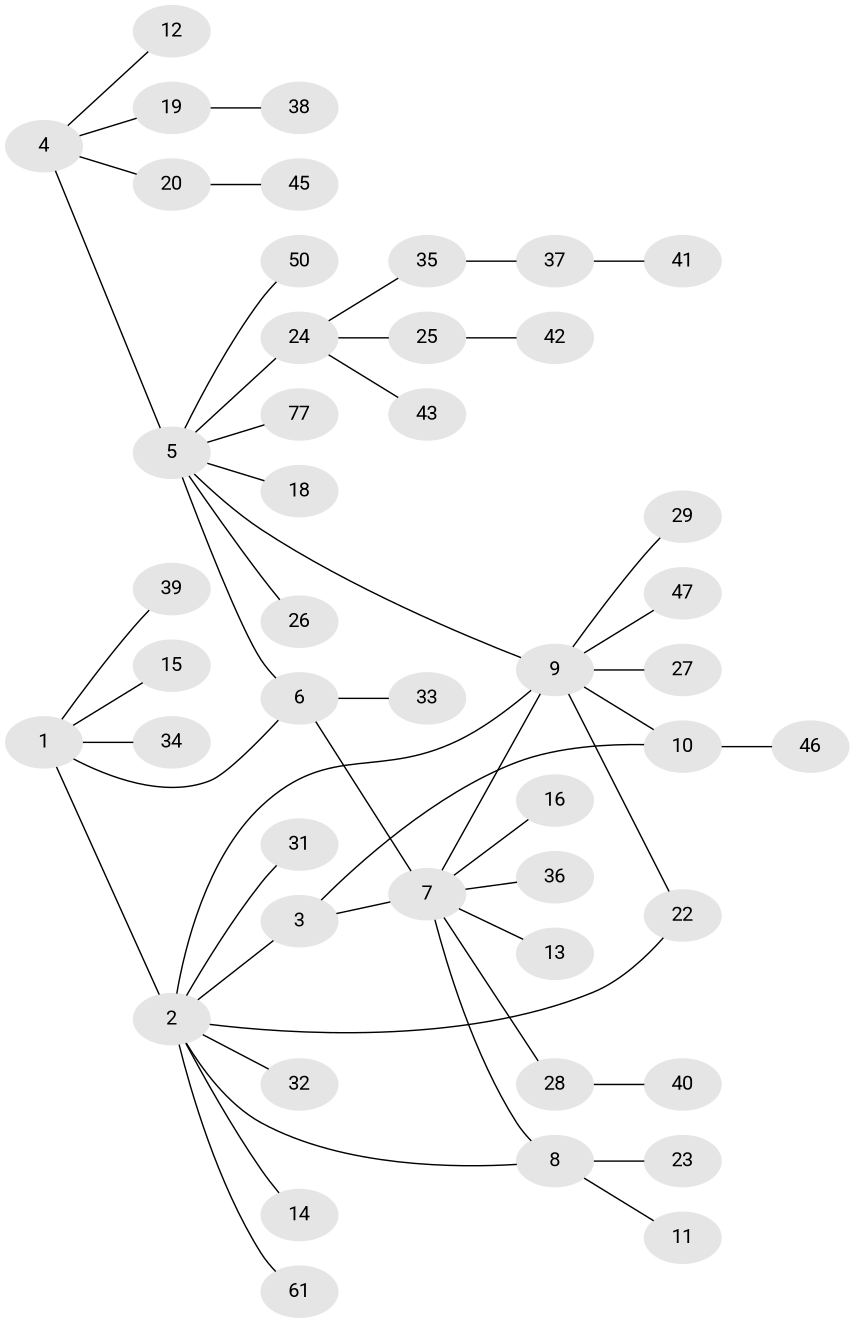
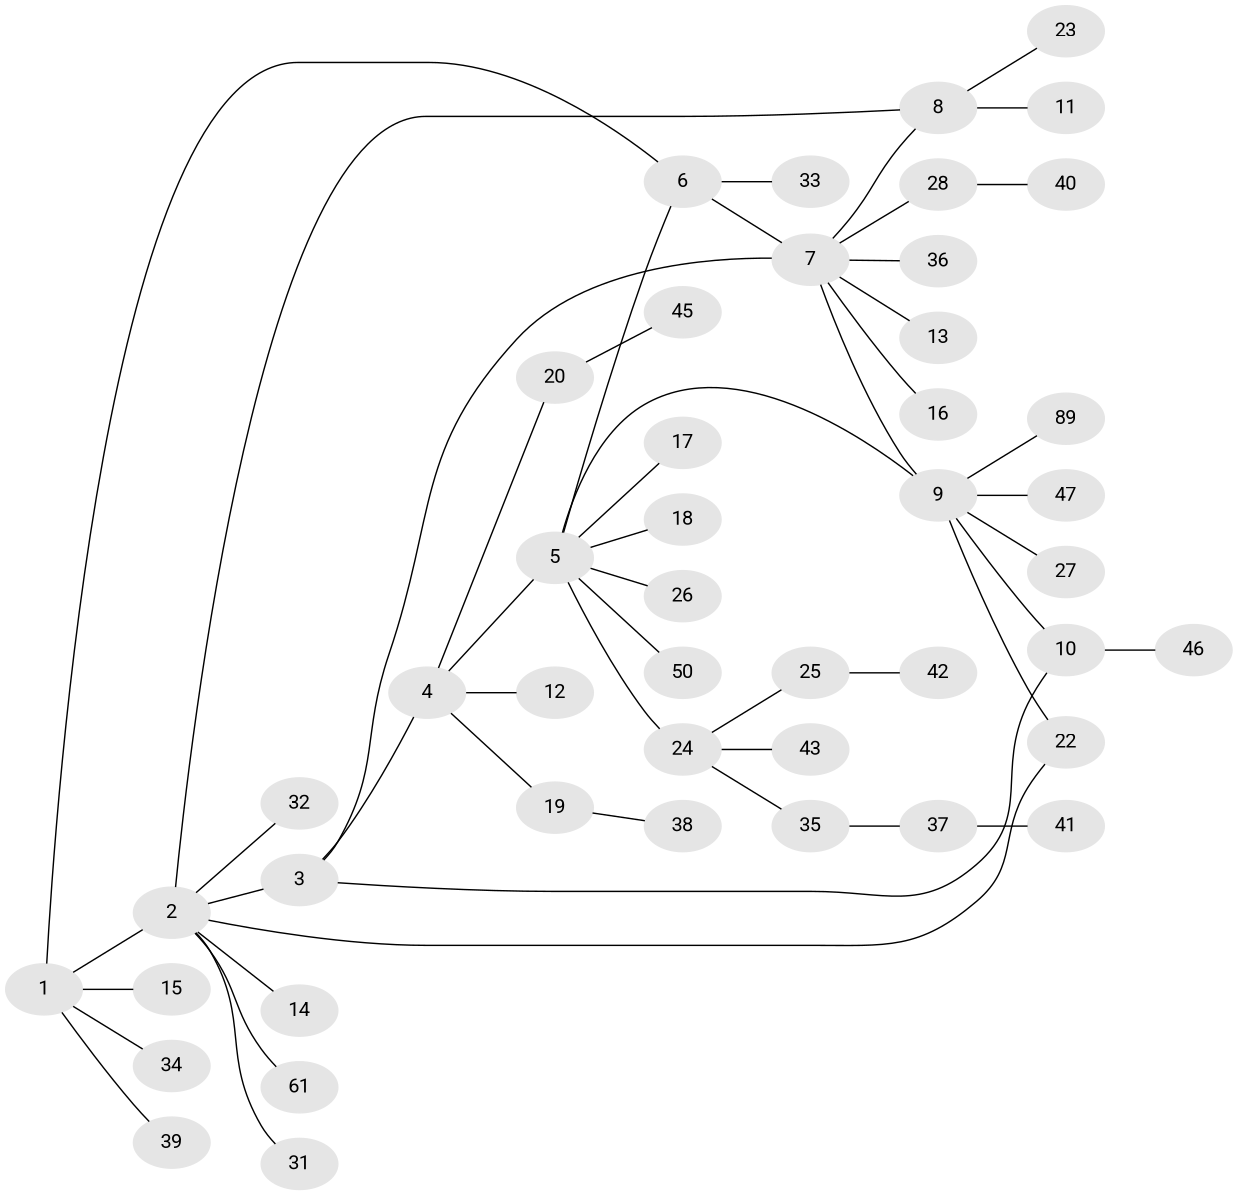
(300, 414) -> (683, 443)
(683, 517) -> (1066, 419)
(298, 780) -> none
none -> (372, 791)
